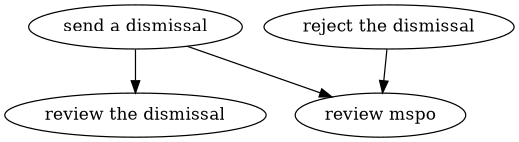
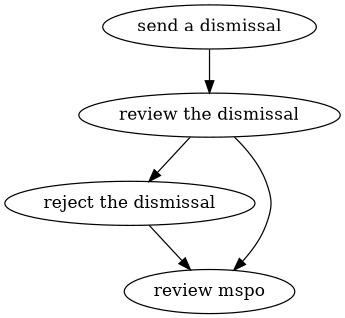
(254, 70) -> (271, 198)
none -> (174, 155)
